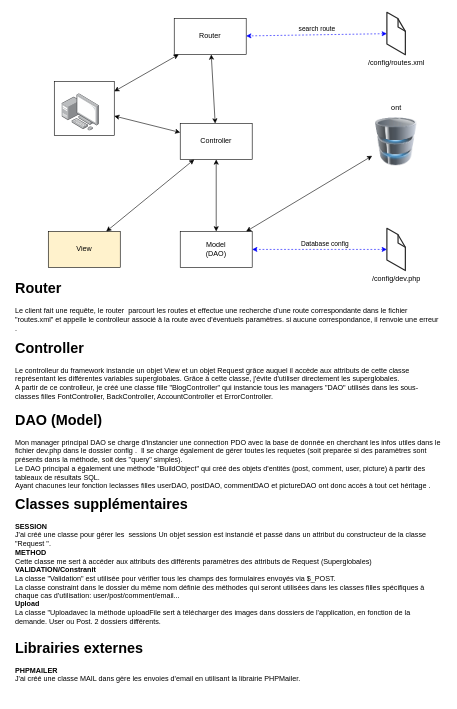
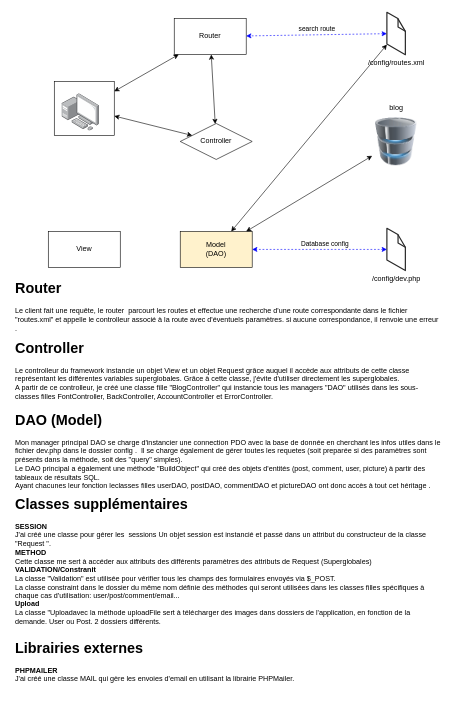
(397, 108) -> (397, 108)
(216, 141) -> (216, 141)
(150, 195) -> none
(216, 226) -> (309, 138)
(84, 249) -> (84, 249)
(216, 249) -> (216, 249)
(170, 643) -> (167, 643)
